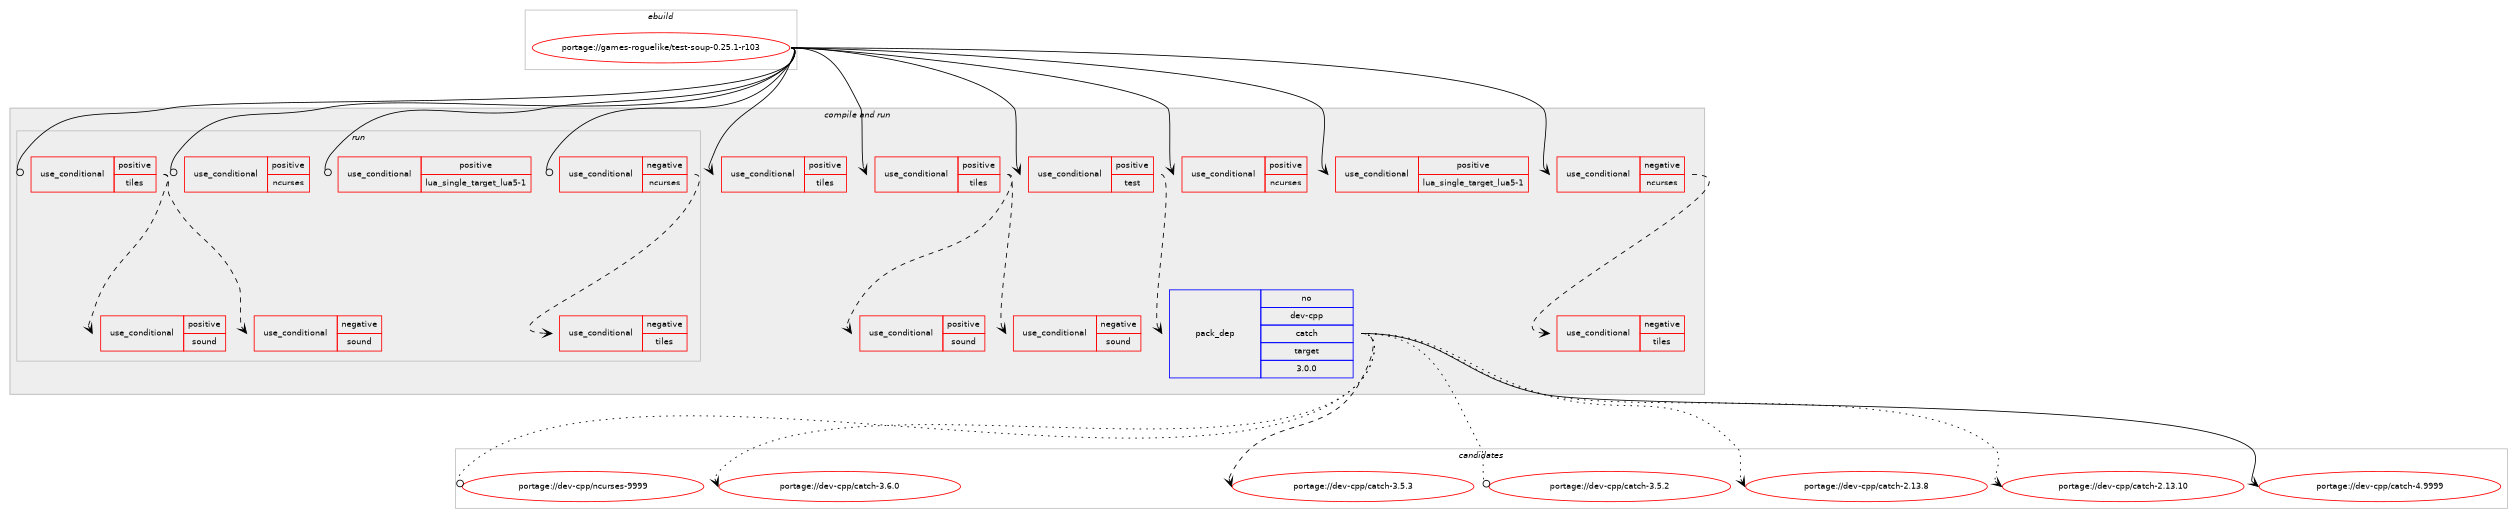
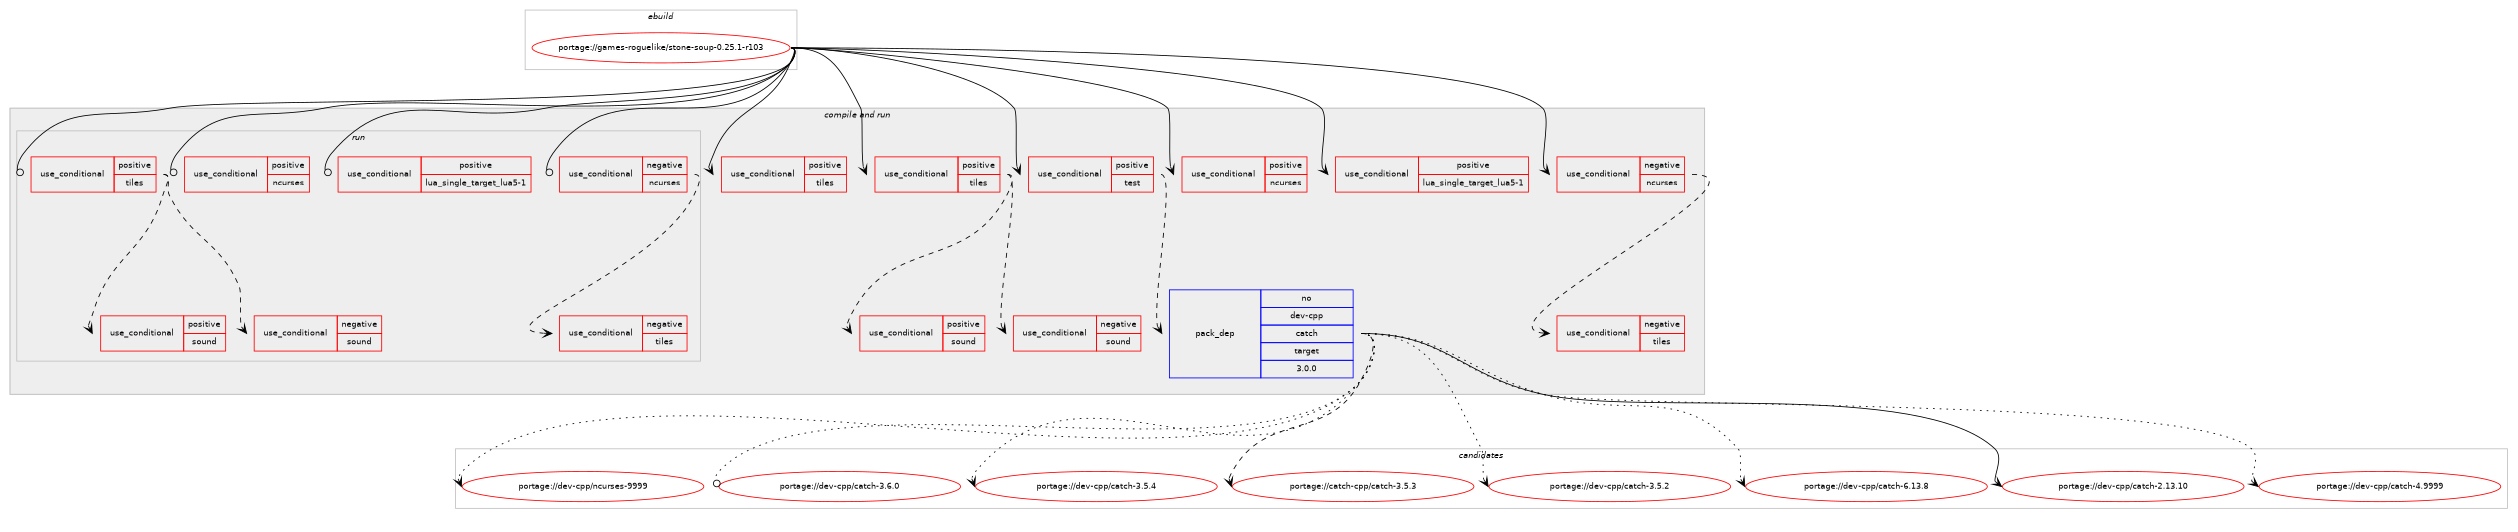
(661, 48) -> (661, 48)
(1444, 379) -> (1444, 379)
(1693, 403) -> (1693, 403)
(1914, 408) -> (1914, 408)
(1065, 427) -> (1065, 427)
(961, 430) -> (961, 430)
none -> (1096, 487)
(1353, 487) -> (1353, 487)
(1867, 487) -> (1867, 487)
